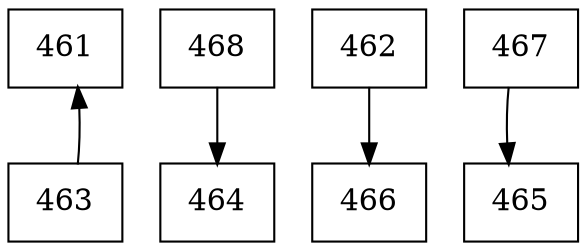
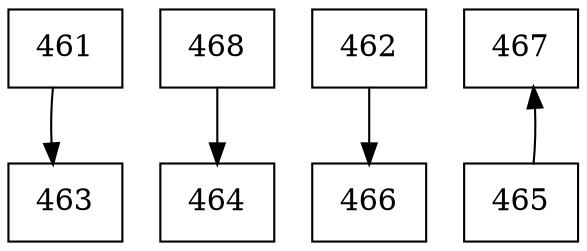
(507, 115) -> (535, 136)
(80, 136) -> (51, 115)
